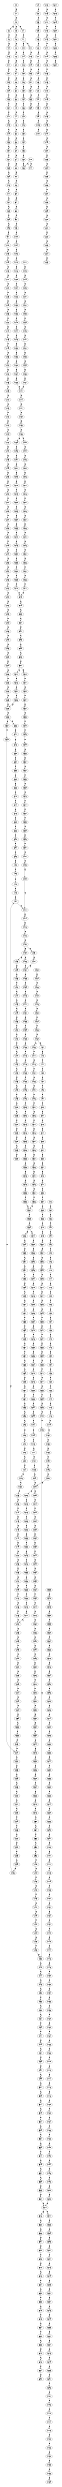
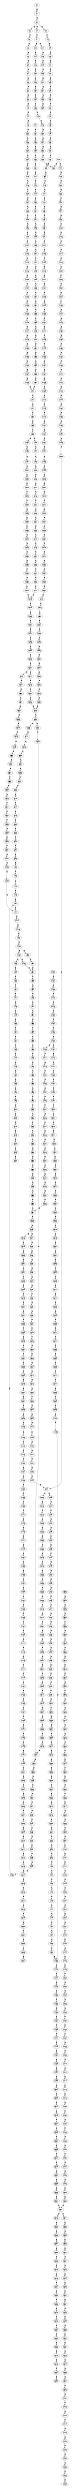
none -> (61, 172)
none -> (36, 258)
(18, 1619) -> (23, 1622)
none -> (23, 1892)
